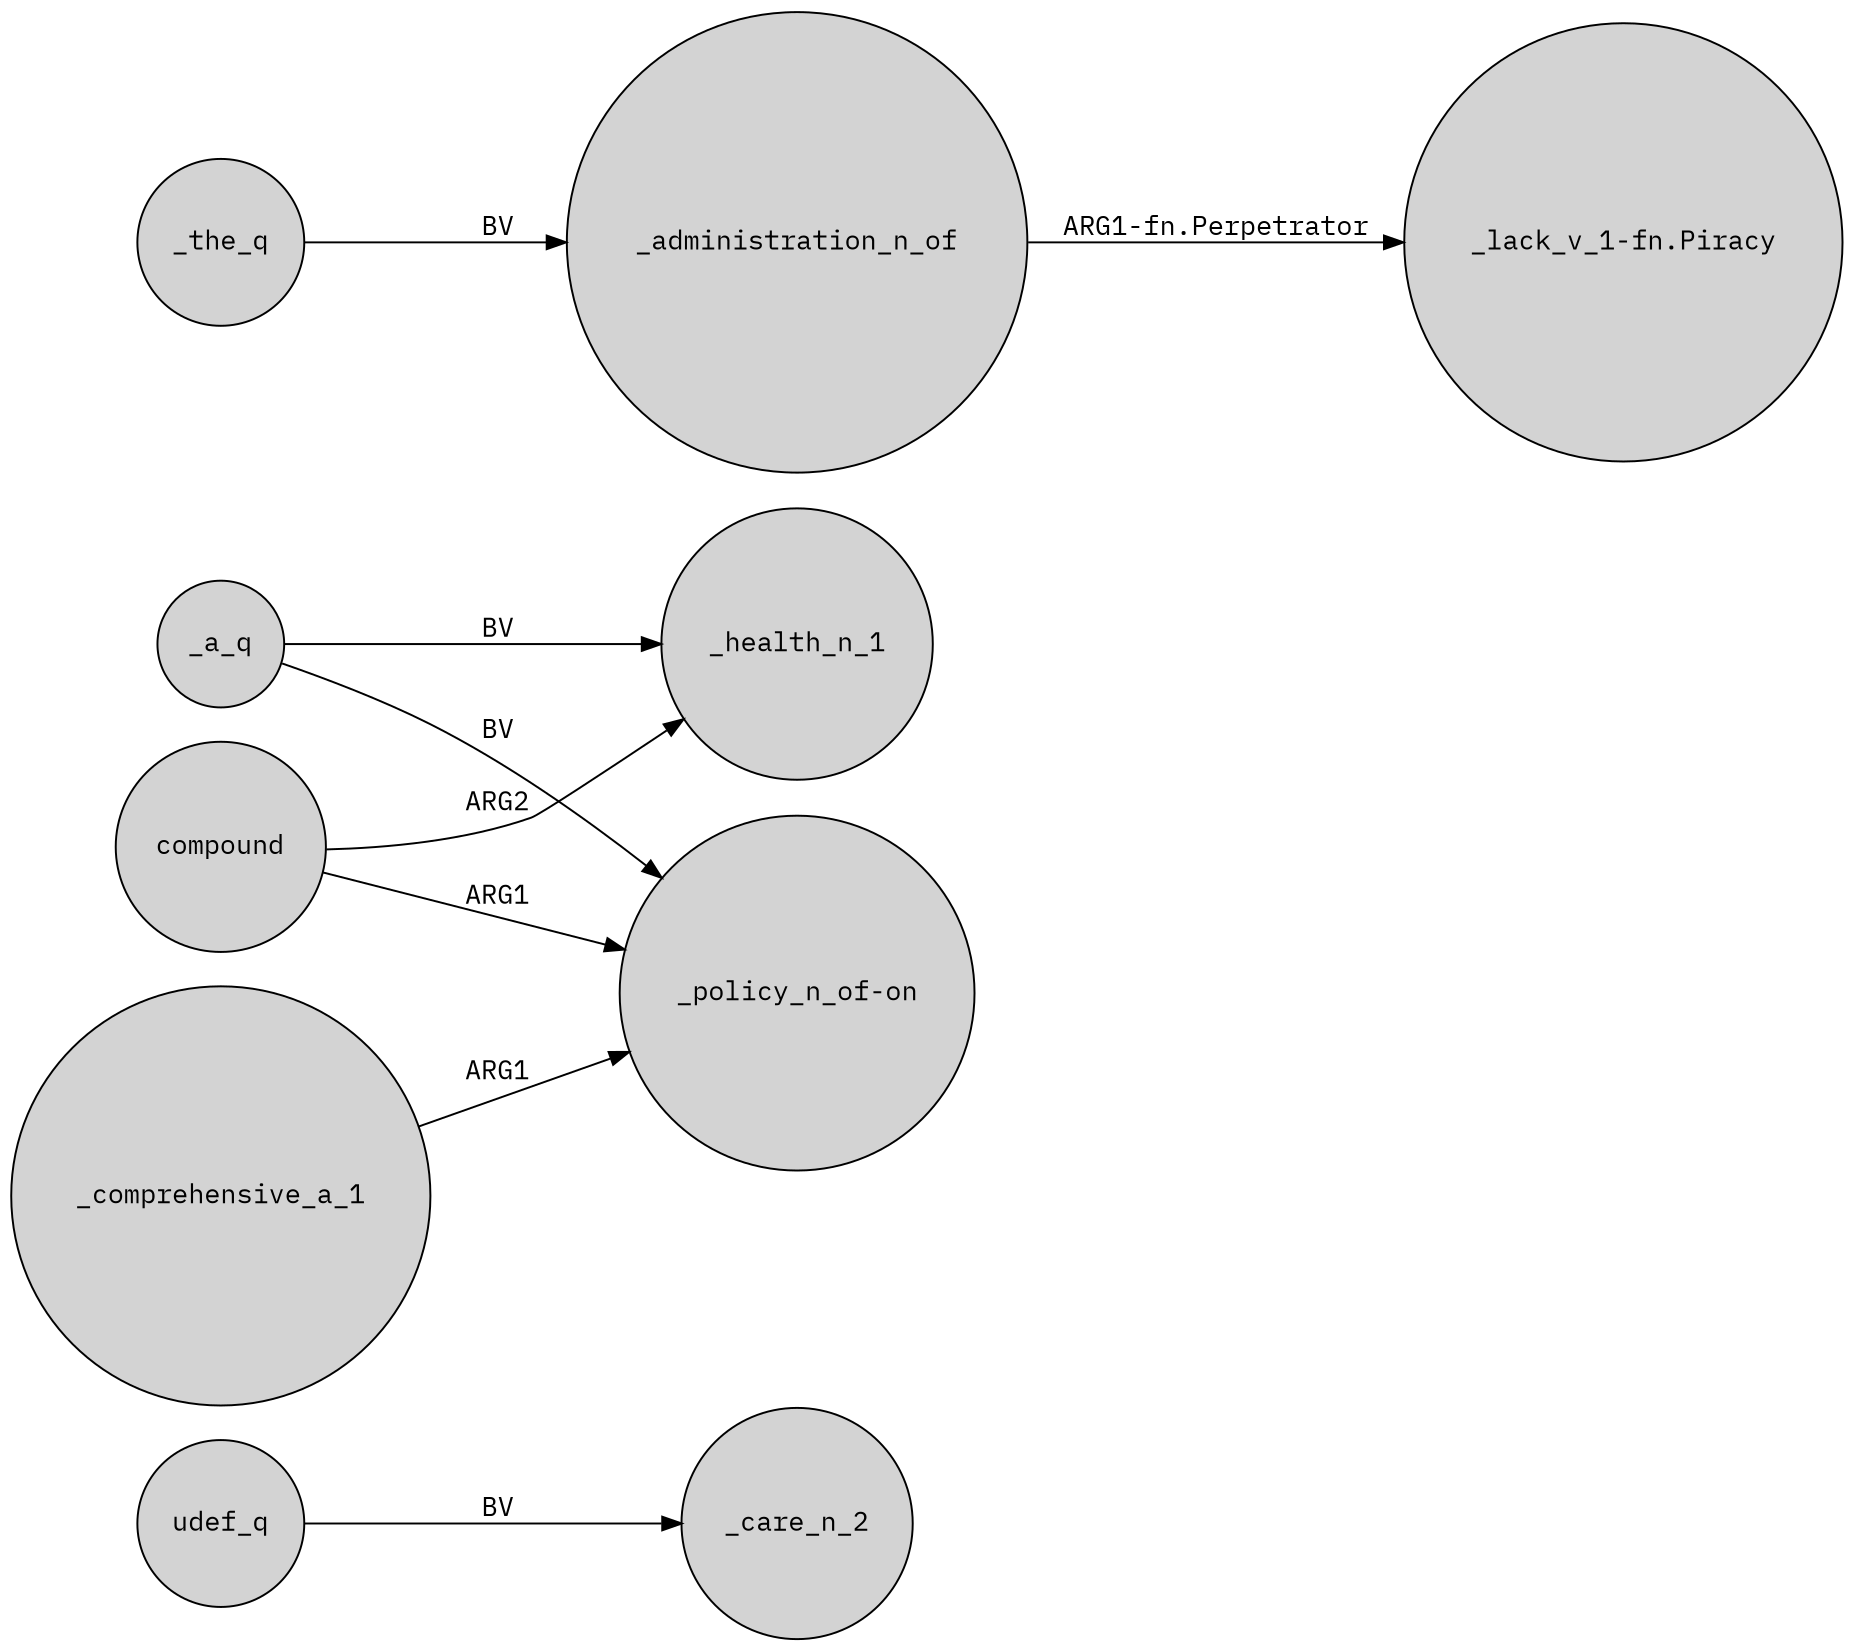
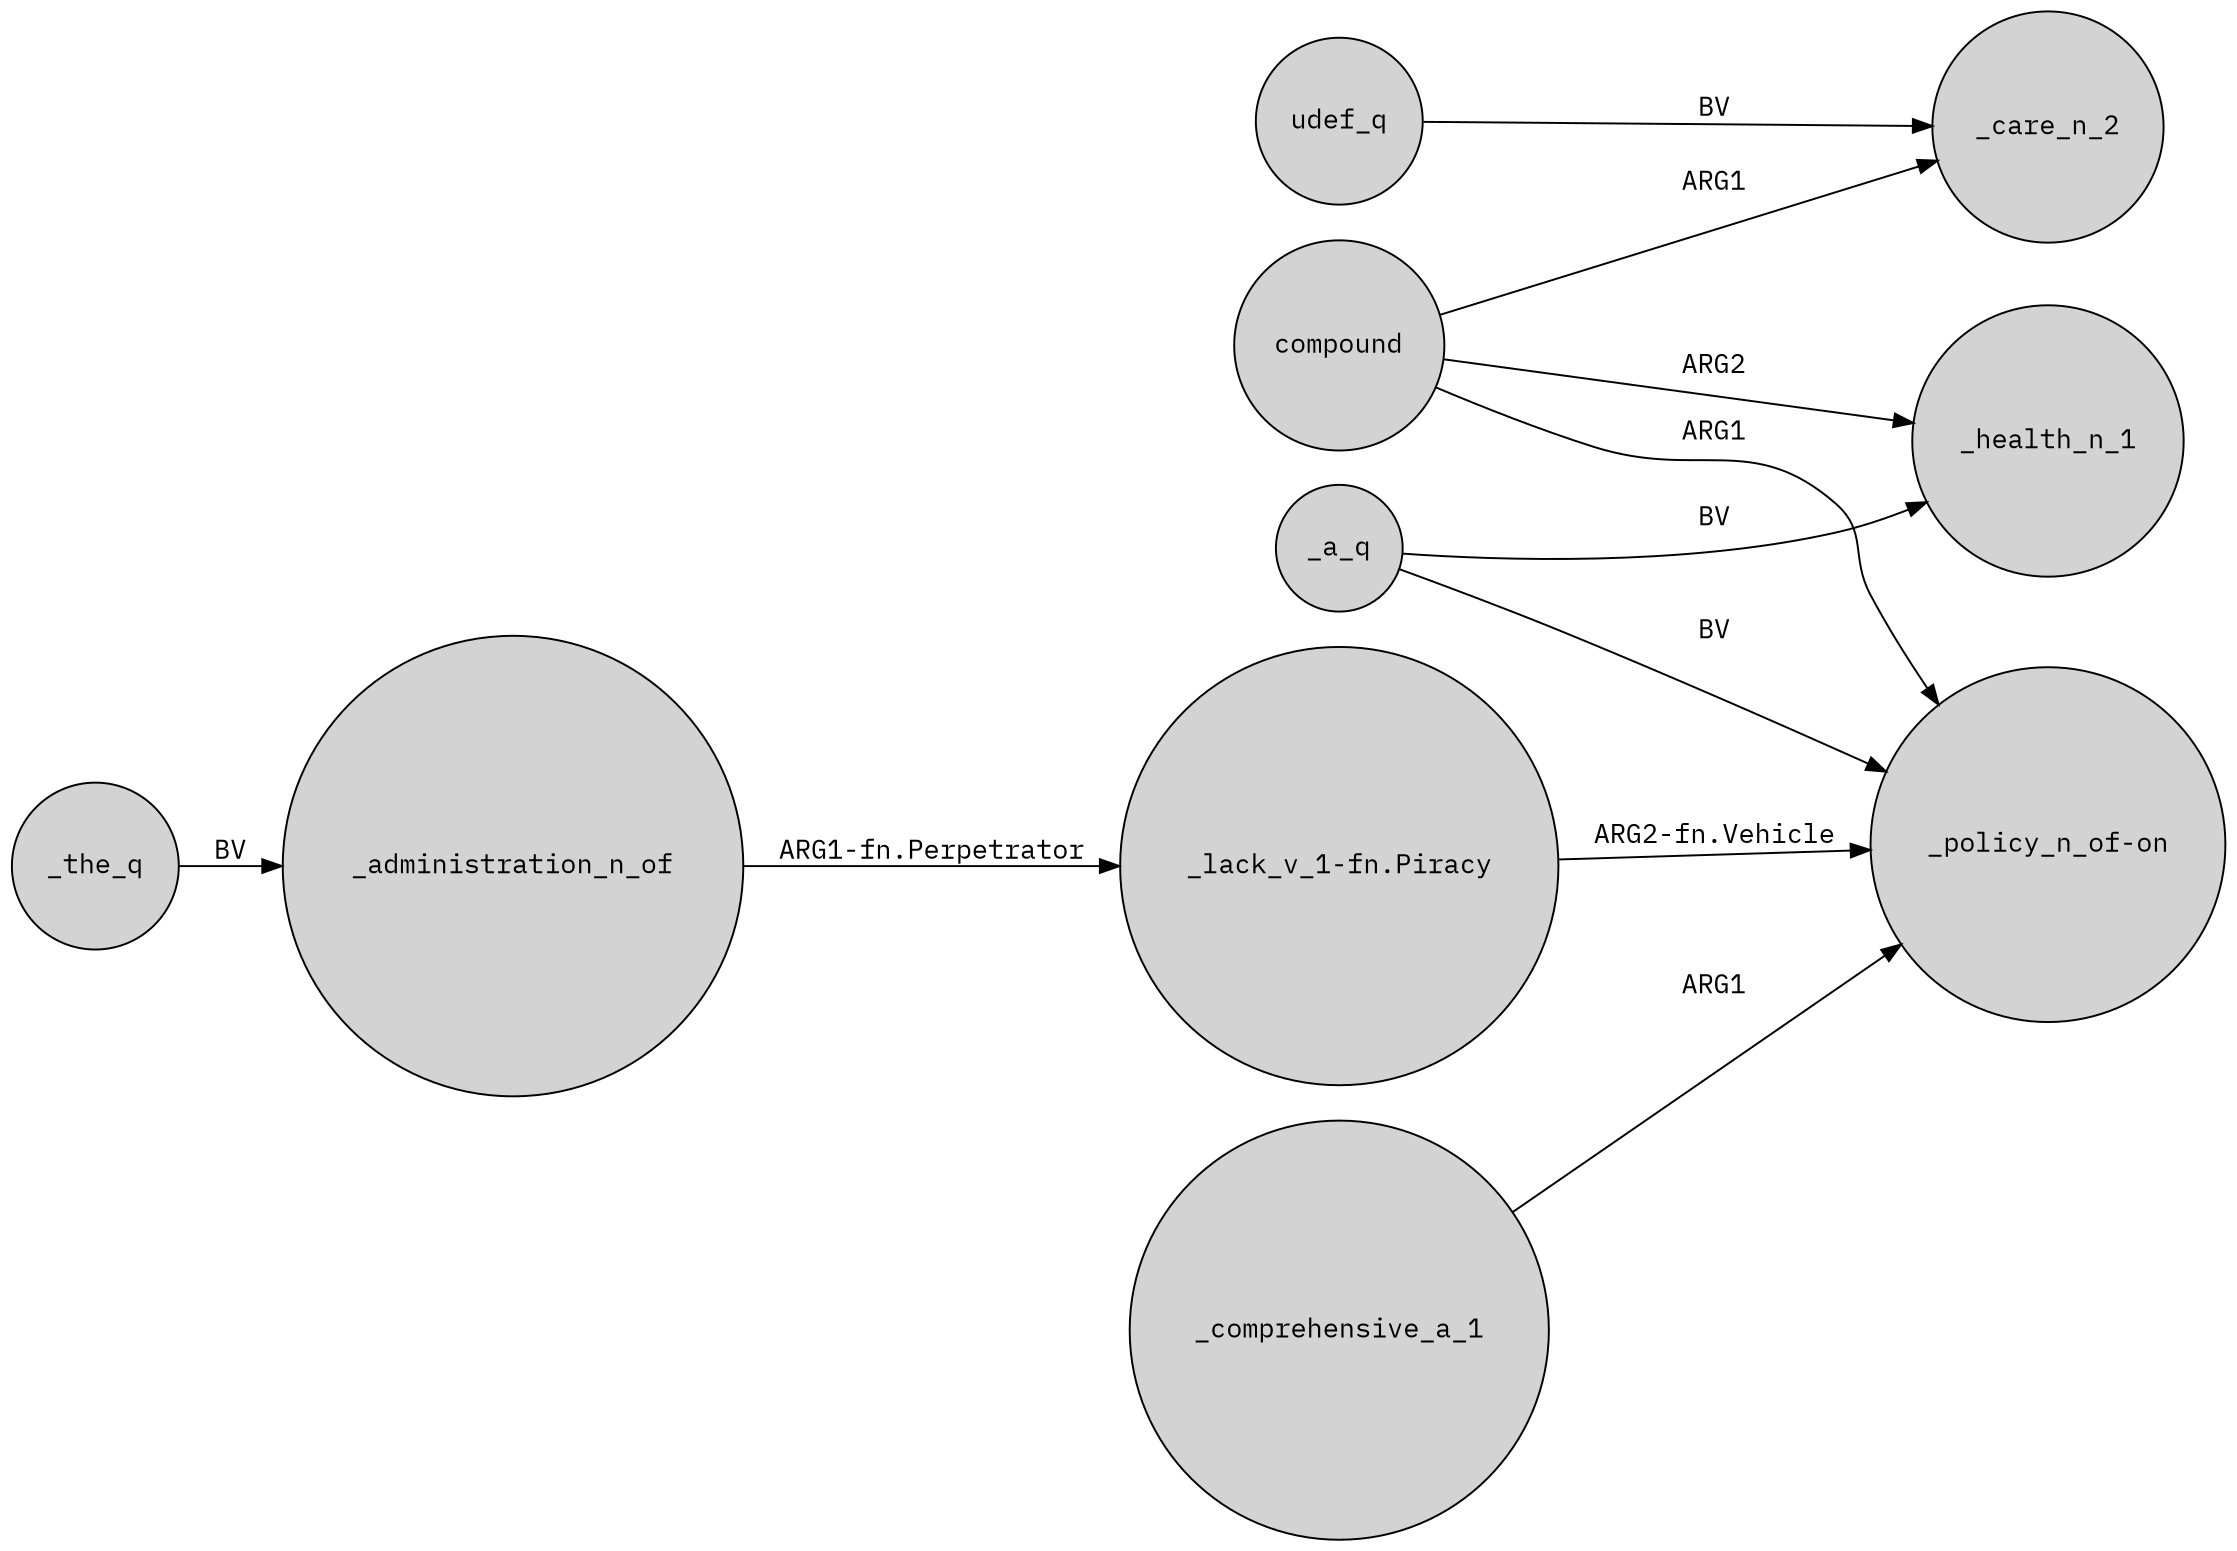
none -> (1679, 241)
none -> (1705, 855)
